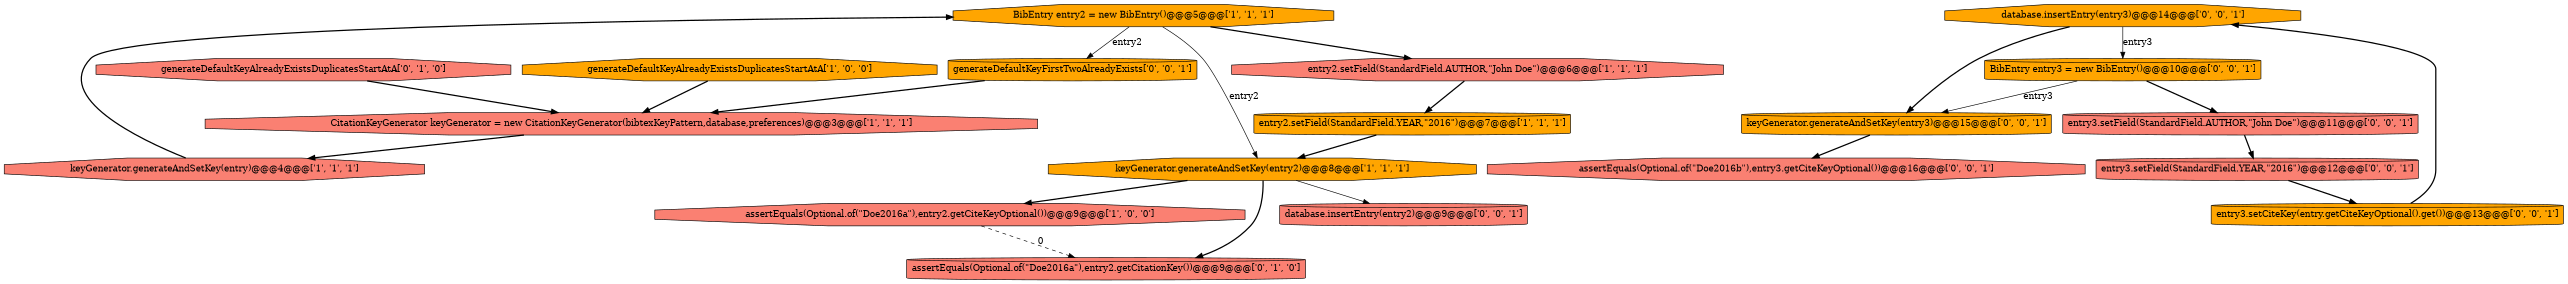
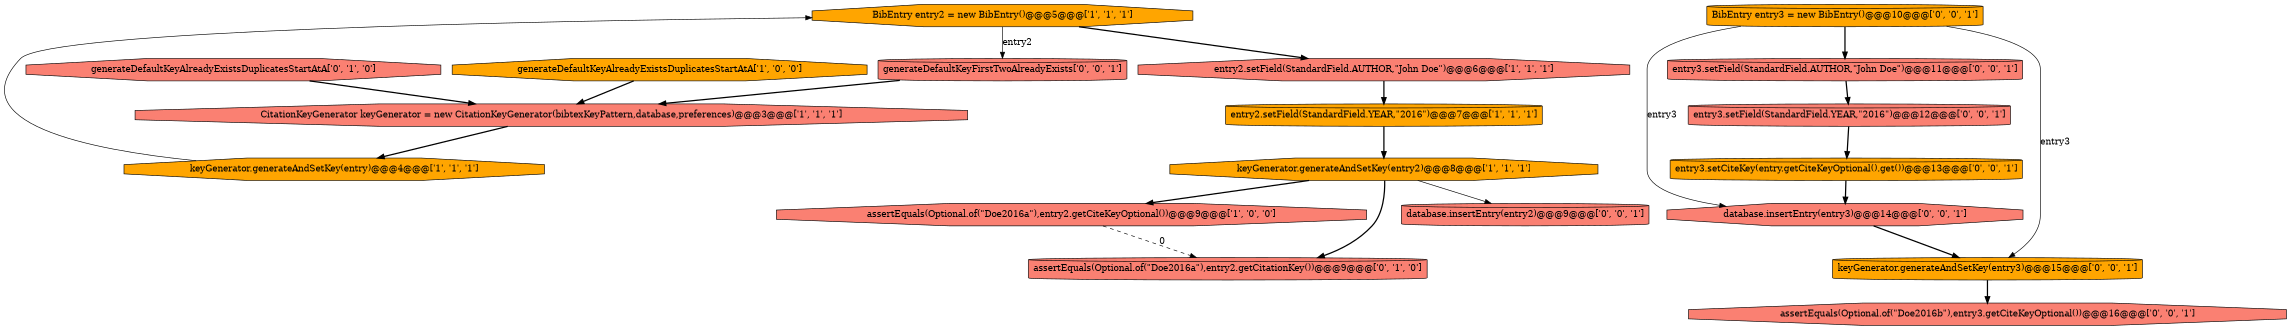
(2123, 16) -> (1845, 215)
(438, 27) -> (287, 30)
(2123, 39) -> (1647, 108)
(1073, 70) -> (1002, 70)
(1218, 82) -> none
(214, 169) -> (334, 169)
